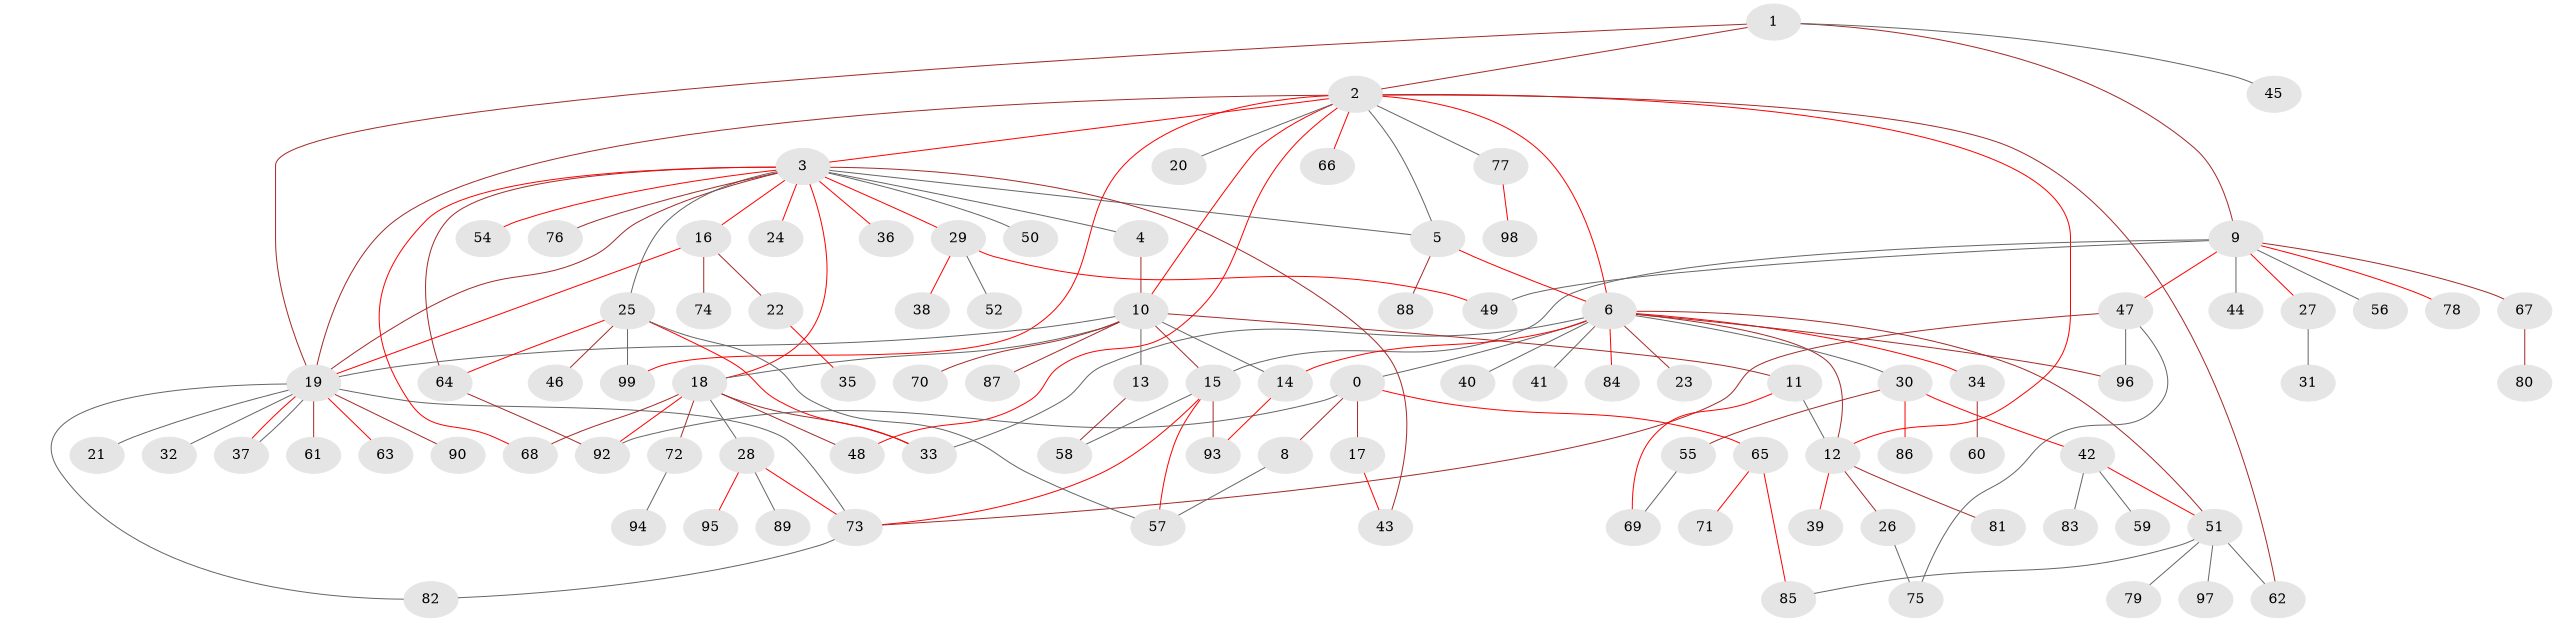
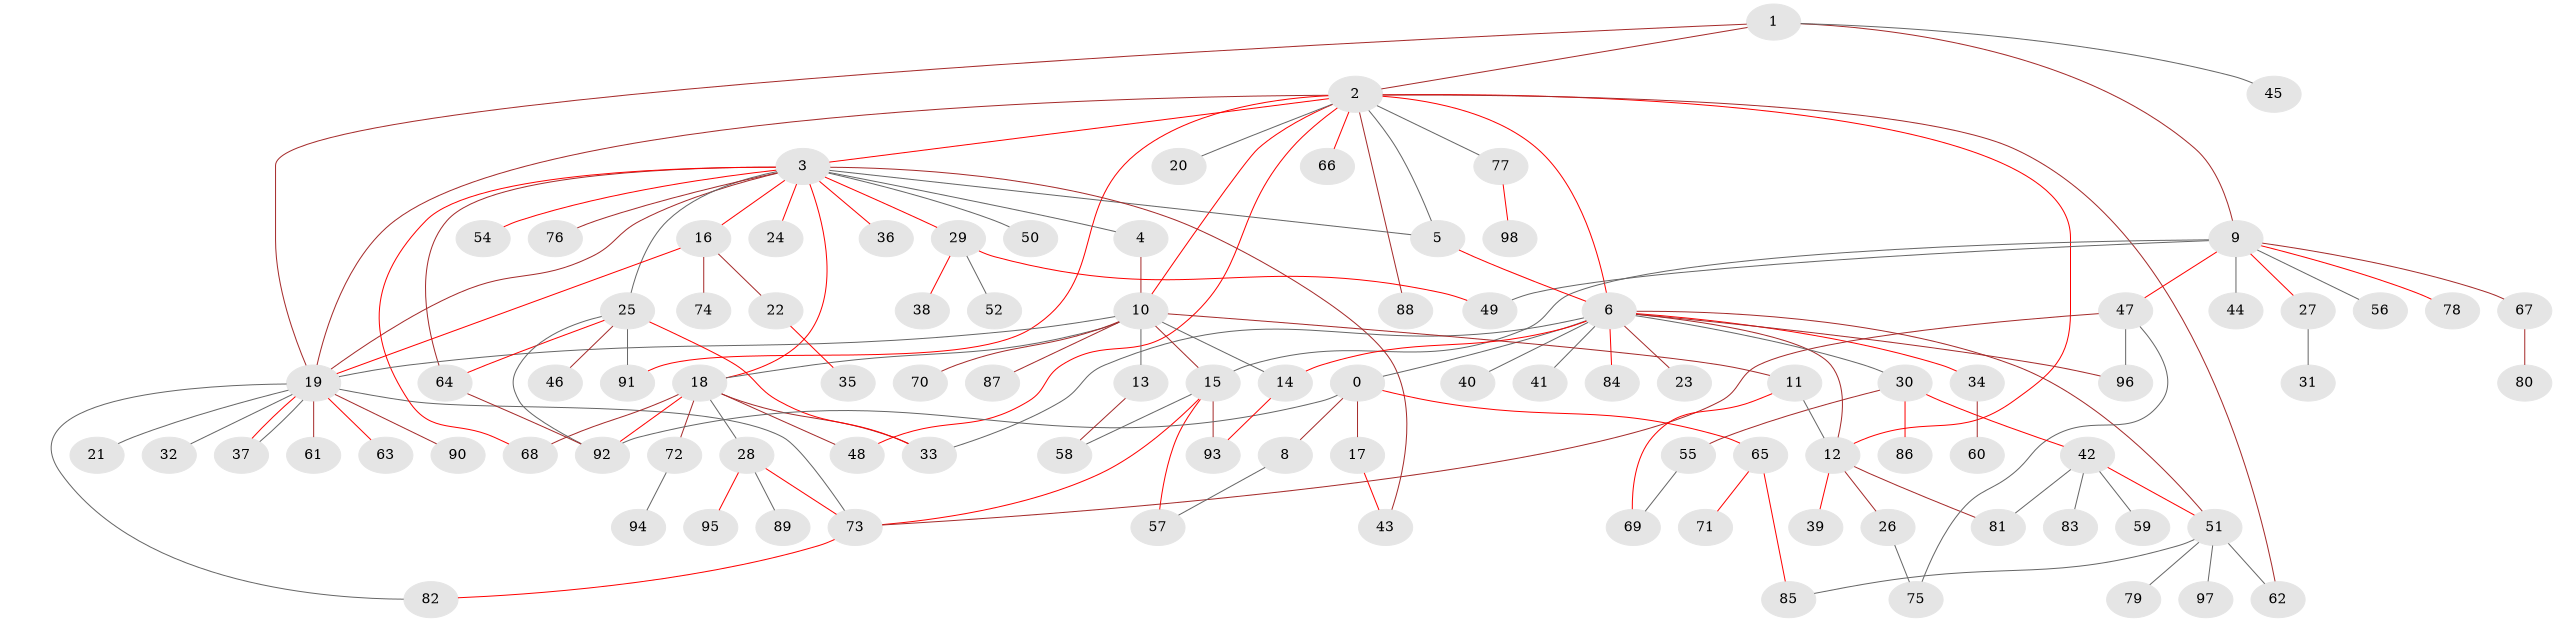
(1422, 275) -> (1381, 203)
(628, 383) -> (628, 383)
(890, 422) -> (515, 372)
none -> (2043, 491)
(648, 581) -> (648, 581)
